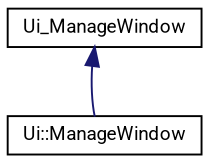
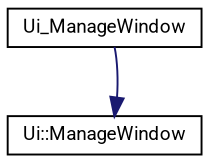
(92, 91) -> (117, 72)
